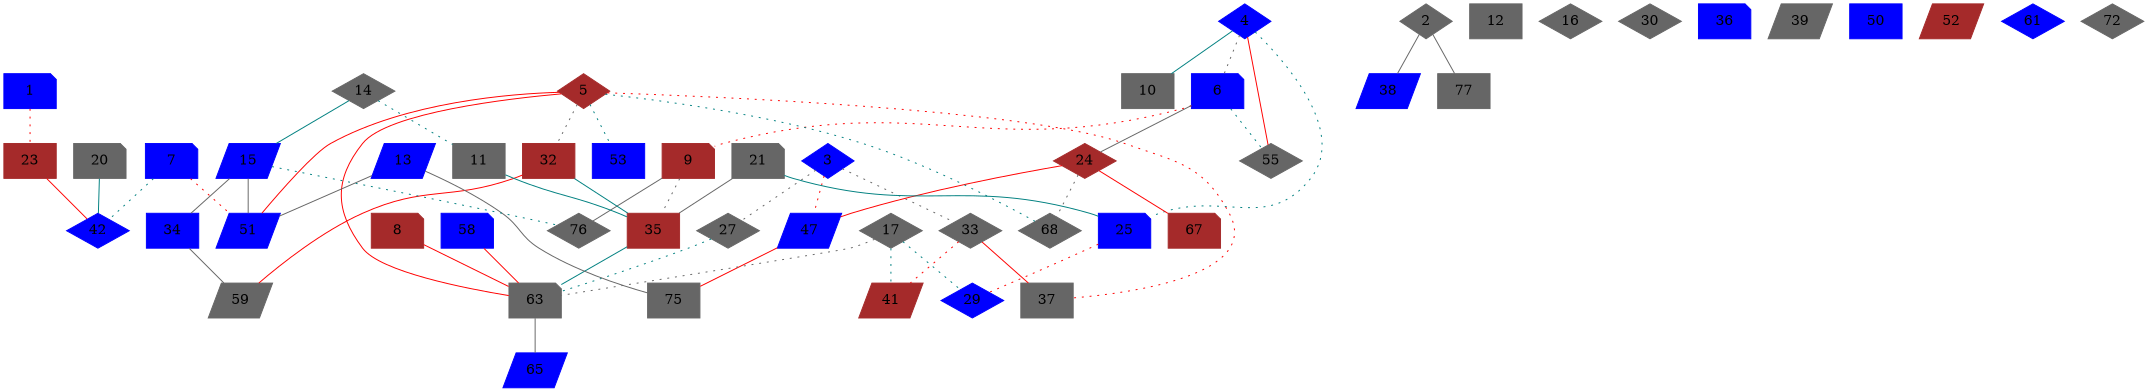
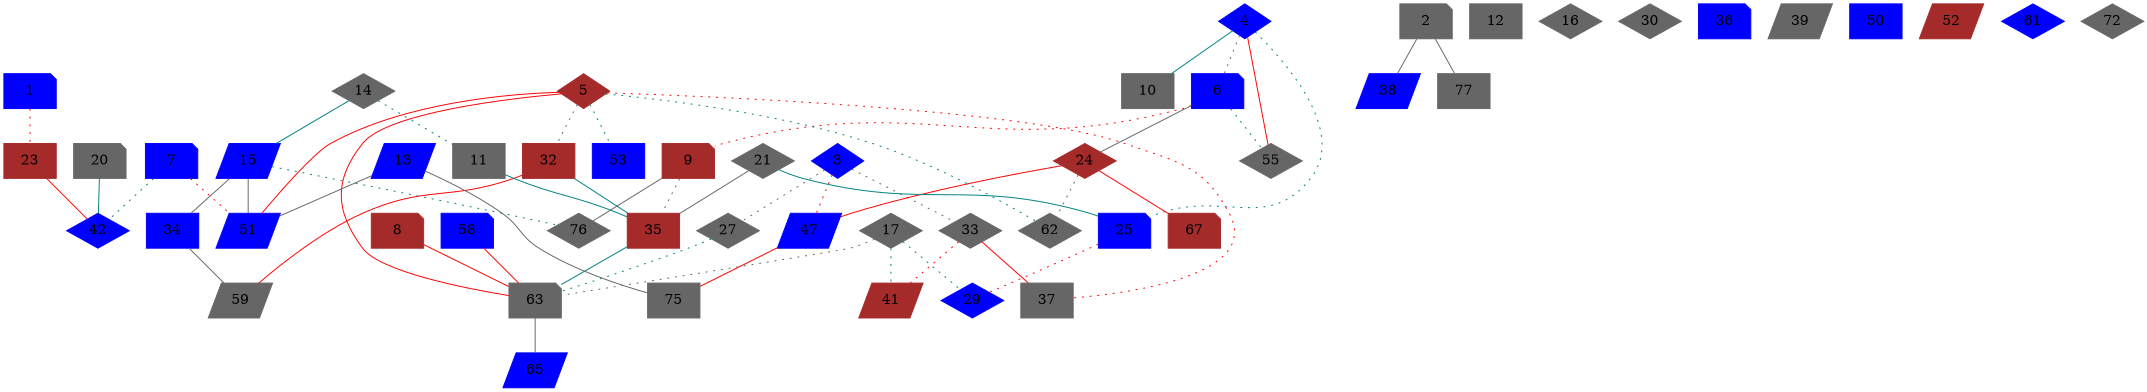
(1426, 21) -> (1426, 21)
(758, 161) -> (763, 161)
(1050, 231) -> (1050, 231)
